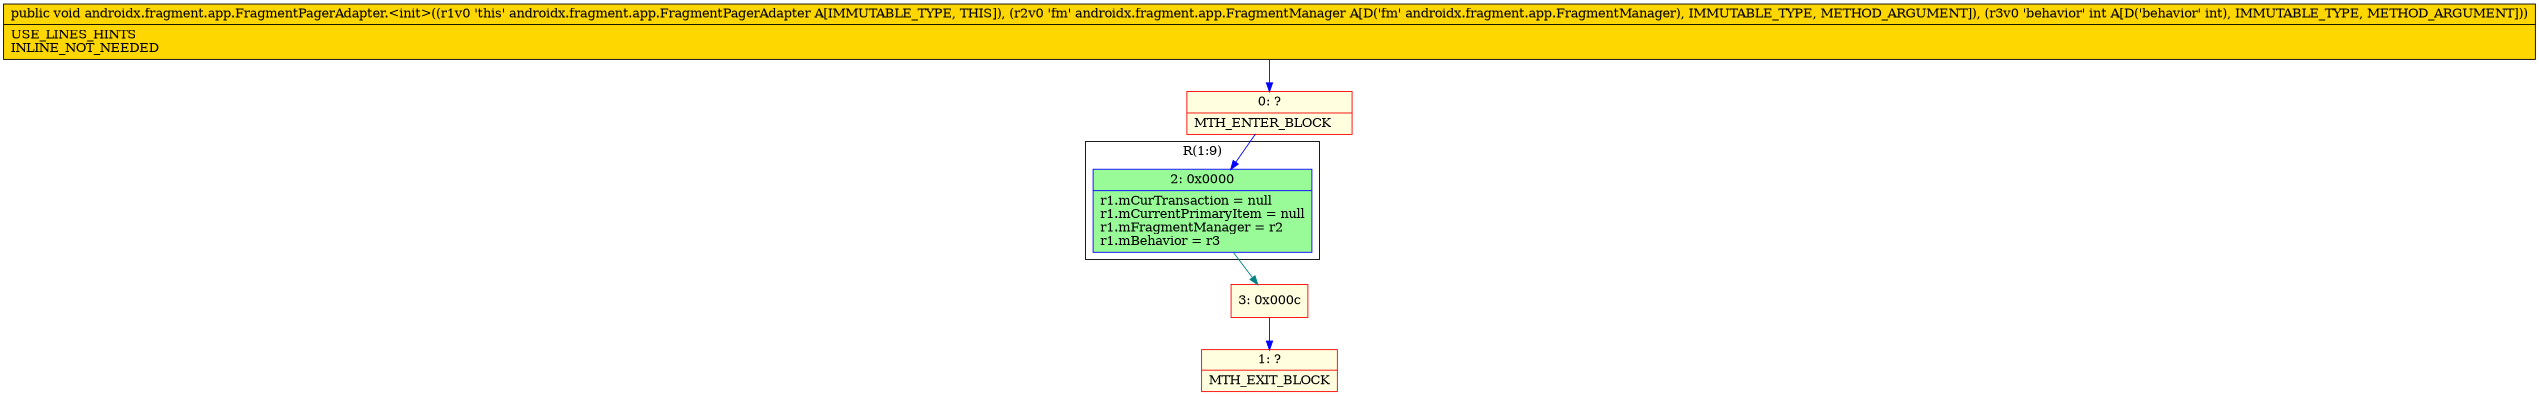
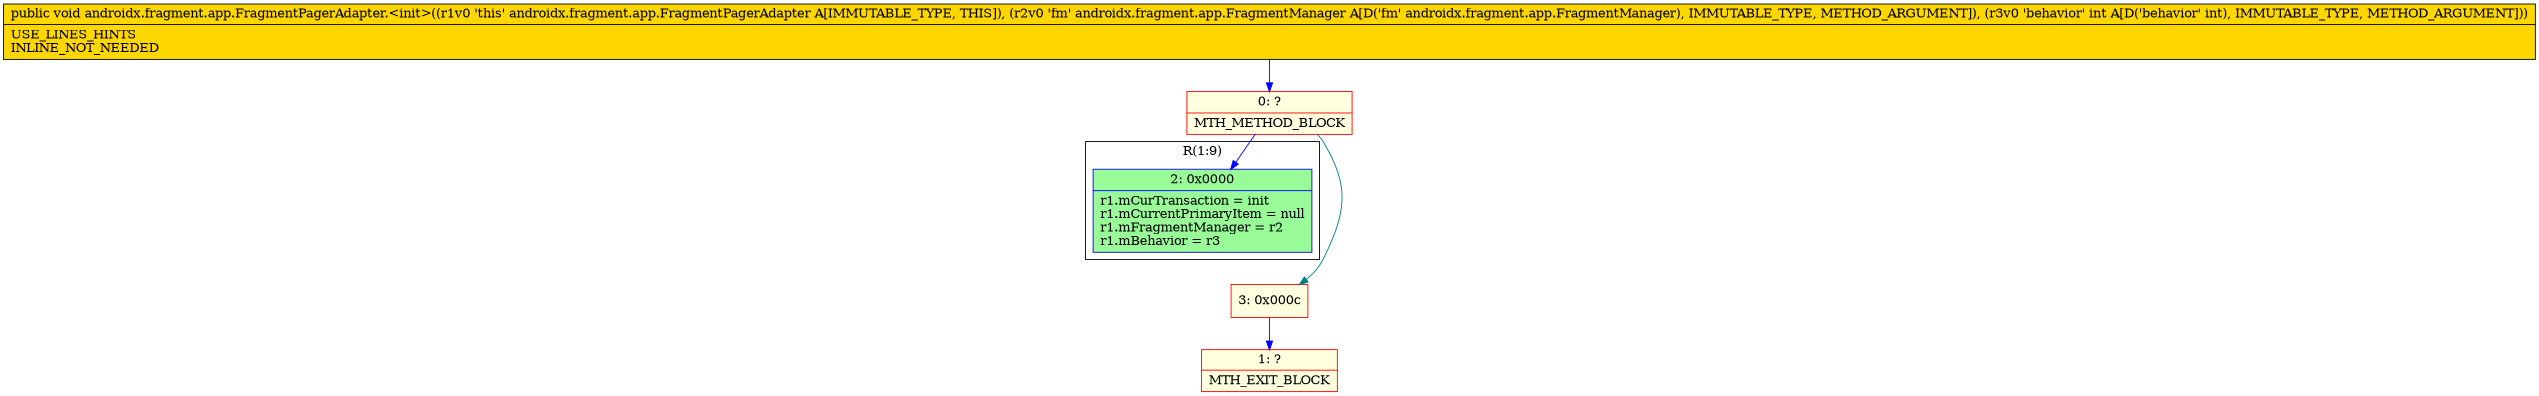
(1263, 123) -> (1269, 123)
(1186, 201) -> (1185, 201)
(1243, 265) -> (1341, 208)
